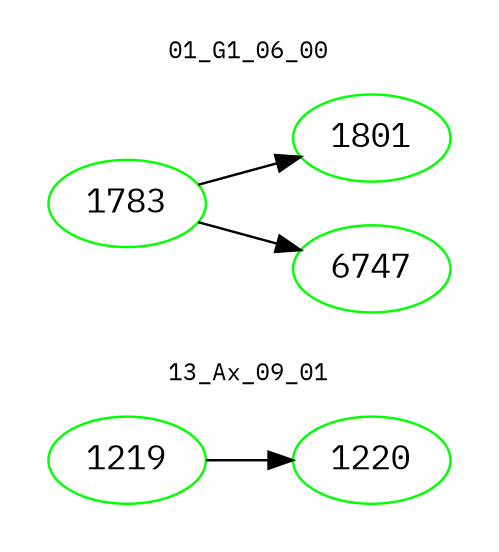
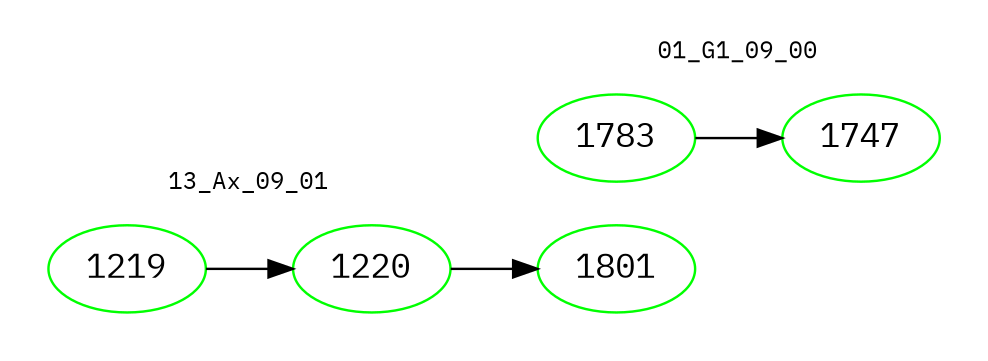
(249, 52) -> (739, 52)
(238, 174) -> (485, 269)
(372, 269) -> (861, 138)
